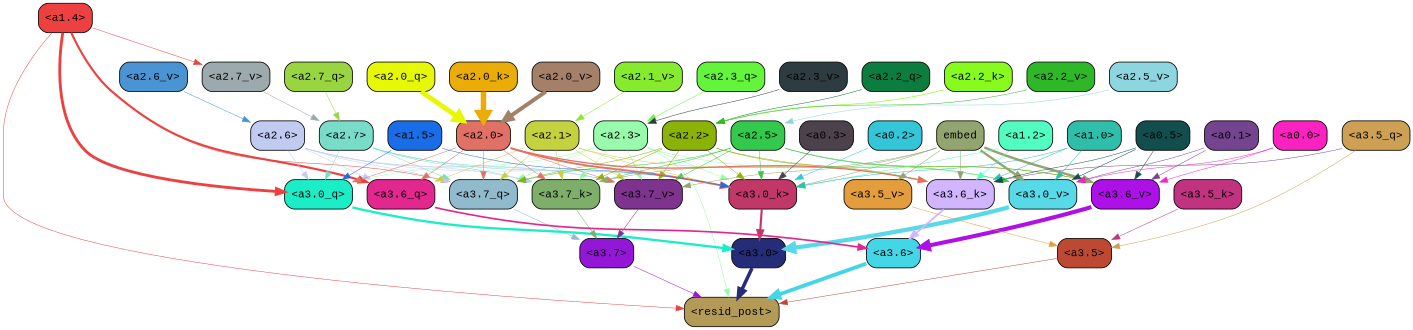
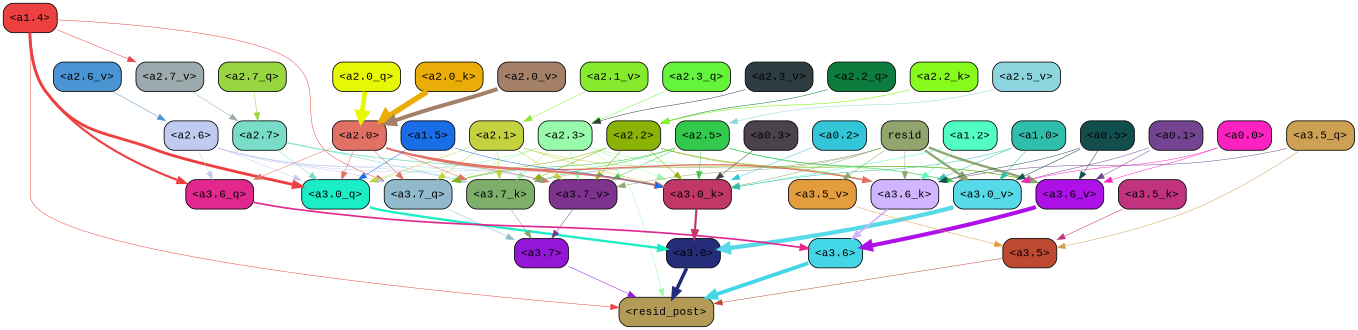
(1061, 77) -> none
(960, 136) -> (905, 136)
(502, 156) -> (423, 164)
(408, 162) -> none
